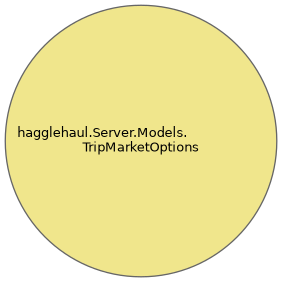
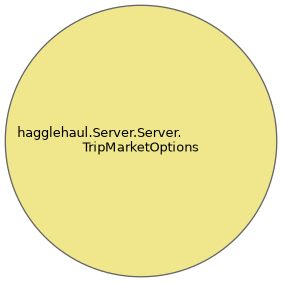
(141, 141) -> (141, 141)
